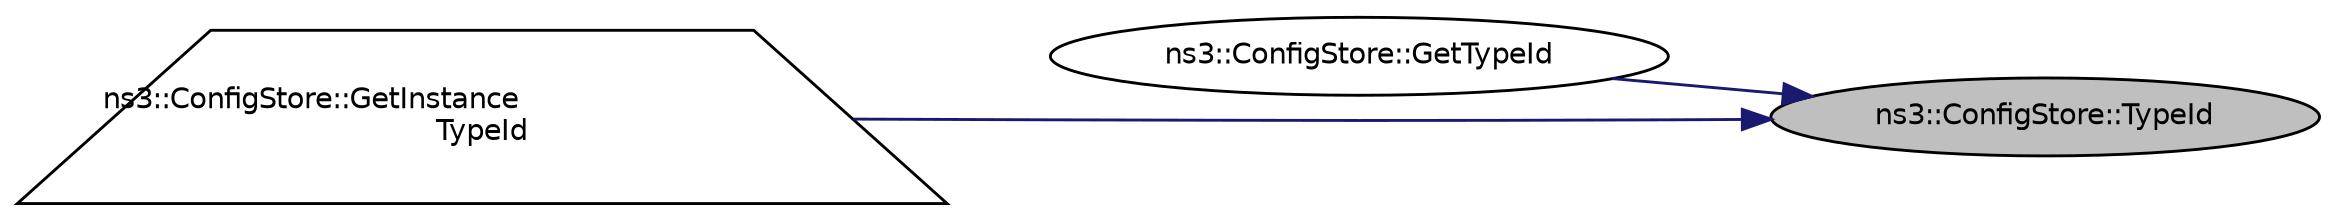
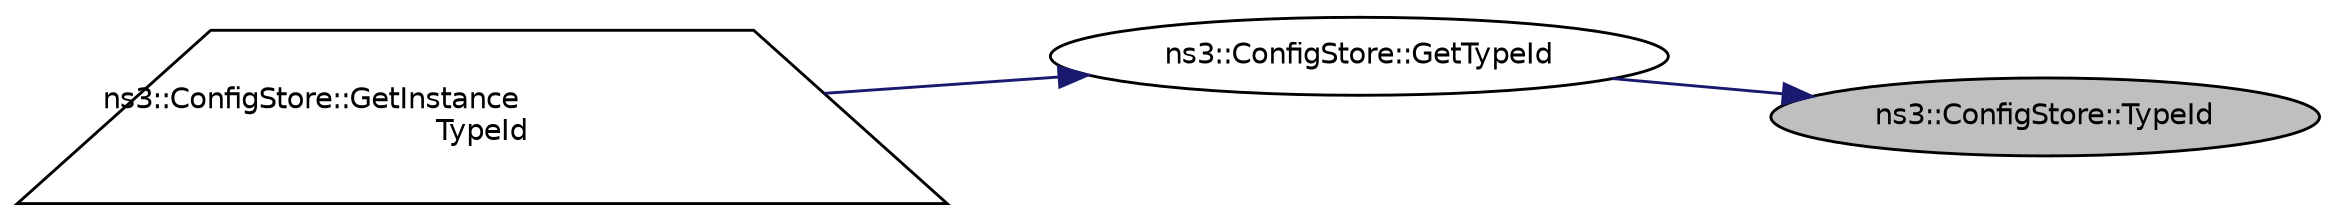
(1298, 120) -> (941, 85)
